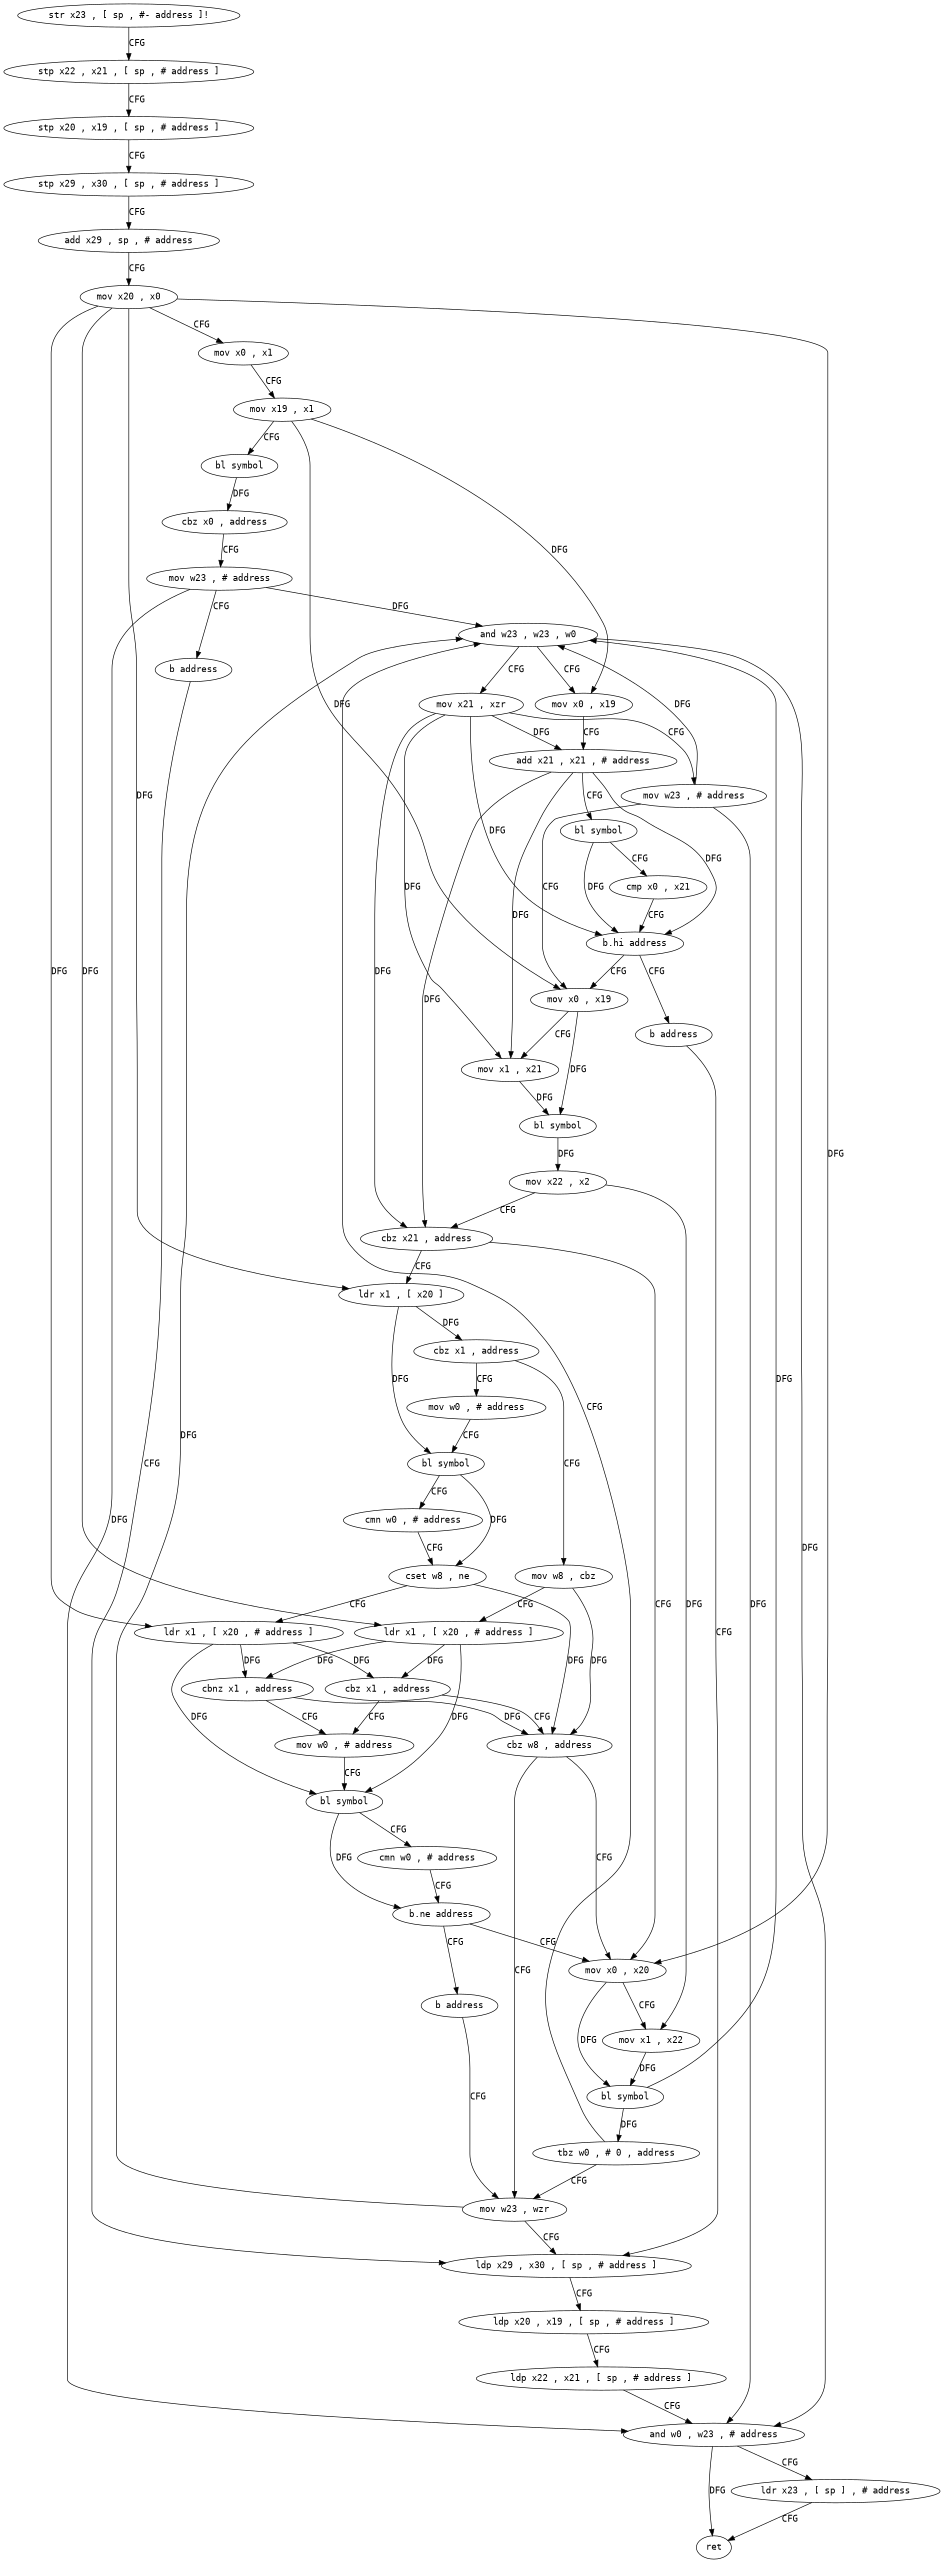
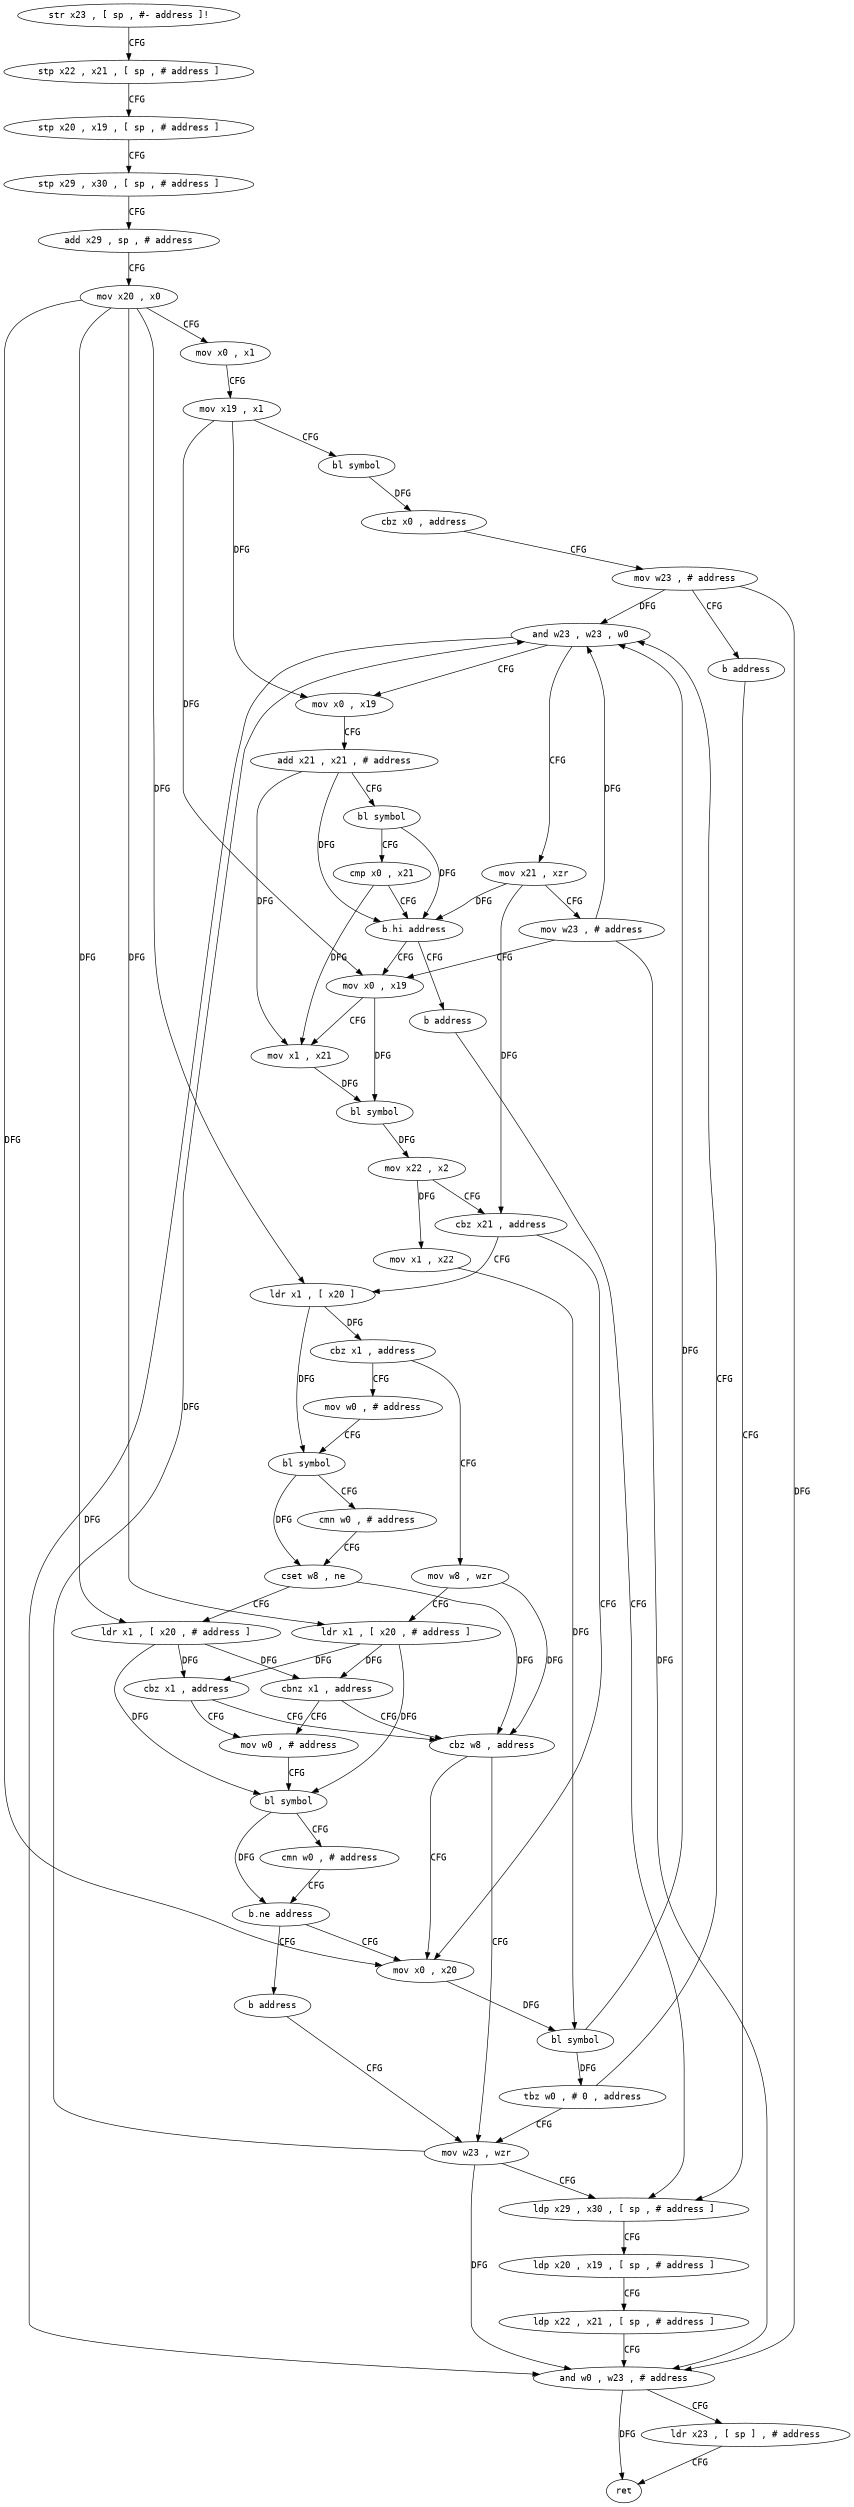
(524, 731) -> none
(405, 890) -> (329, 957)
(431, 960) -> none
(564, 1577) -> (460, 1577)
(512, 1717) -> (389, 1717)
(633, 2003) -> none
none -> (471, 2298)
